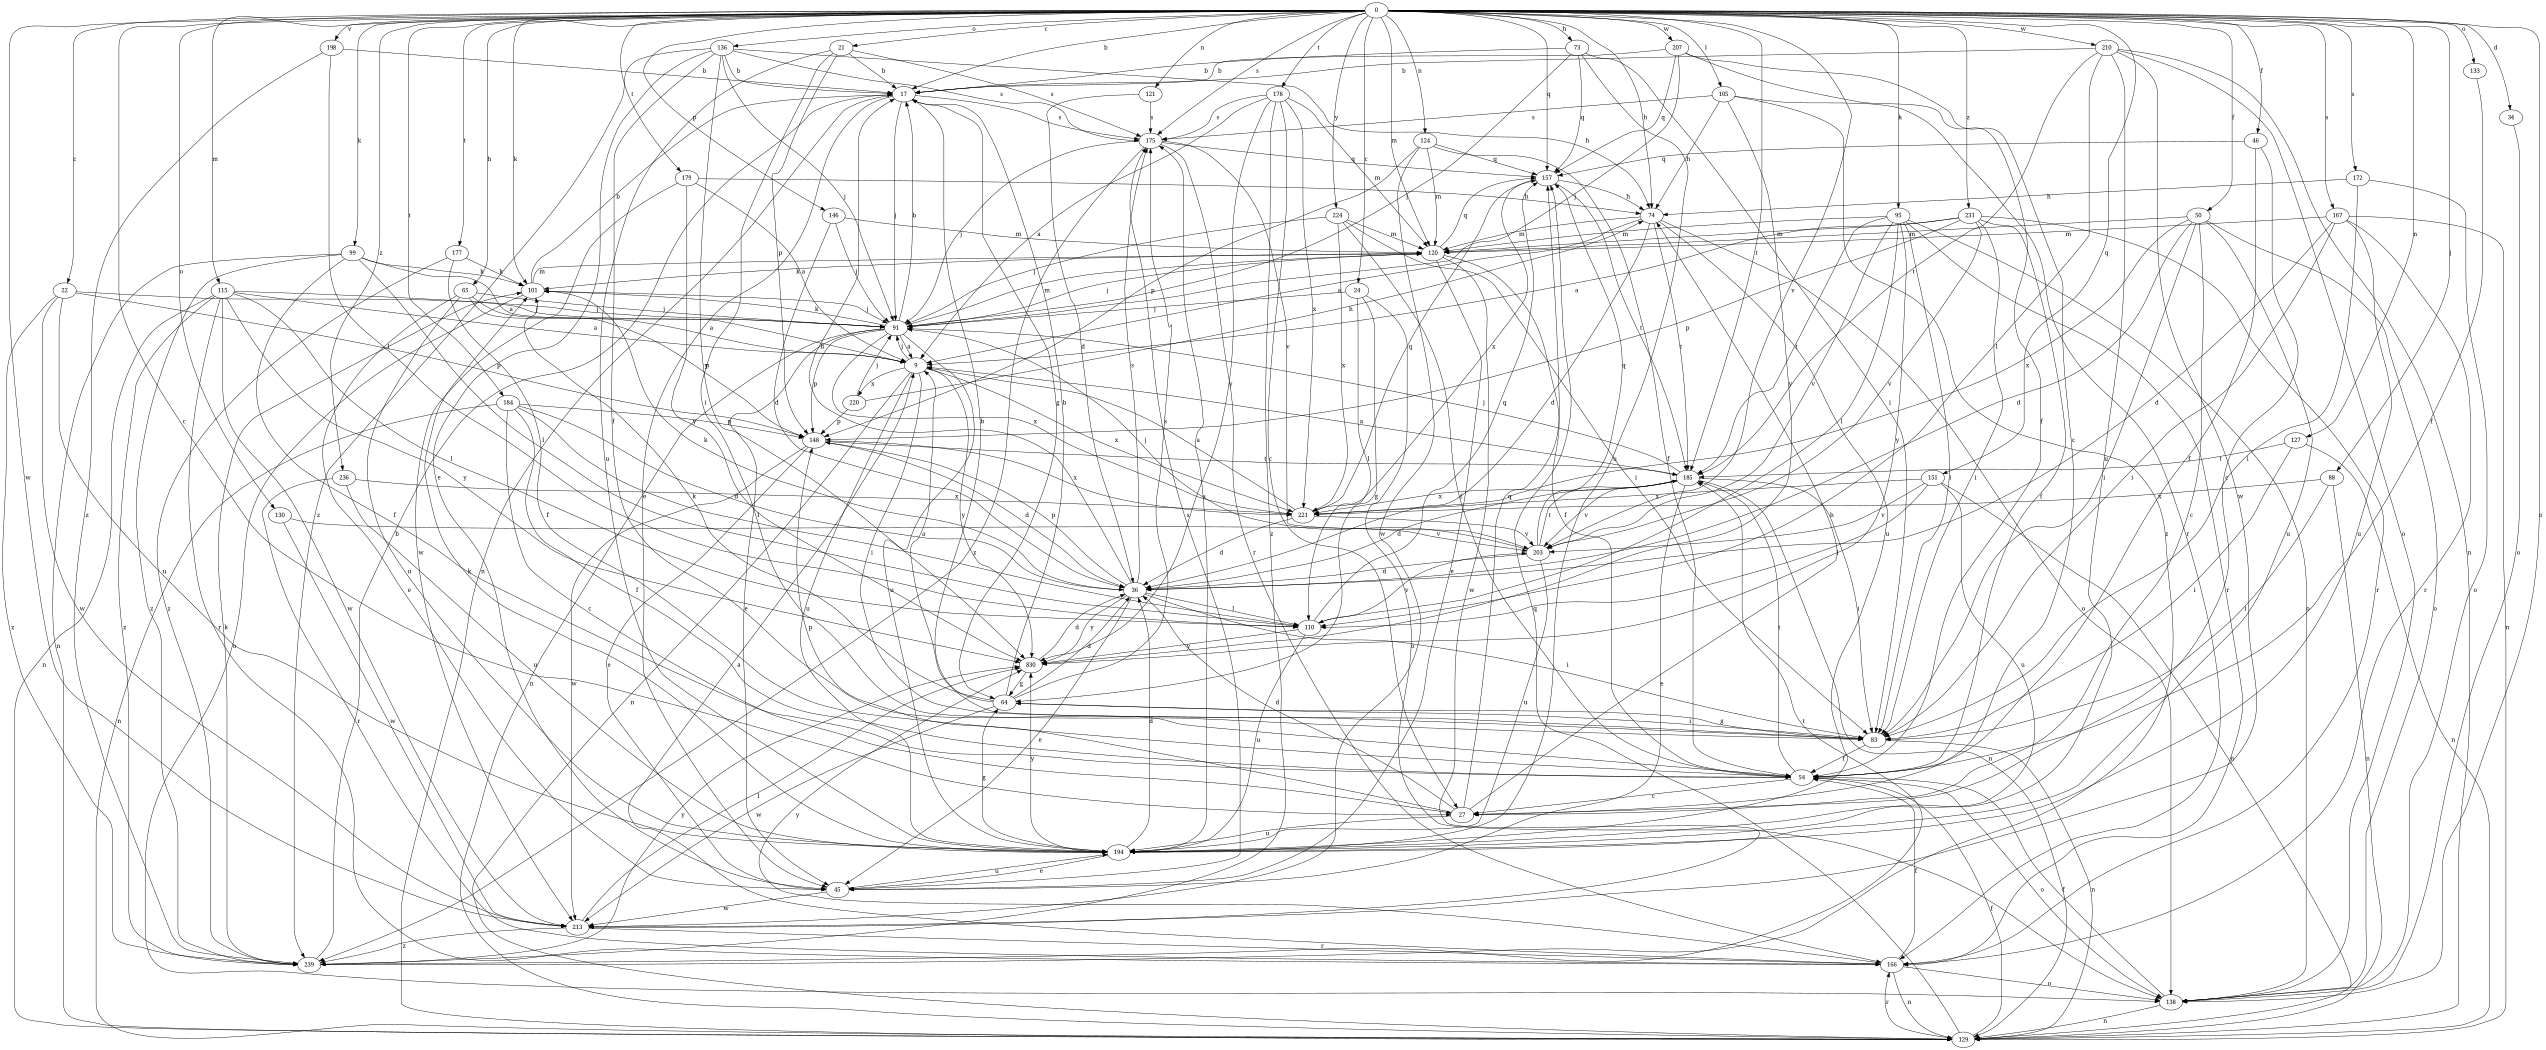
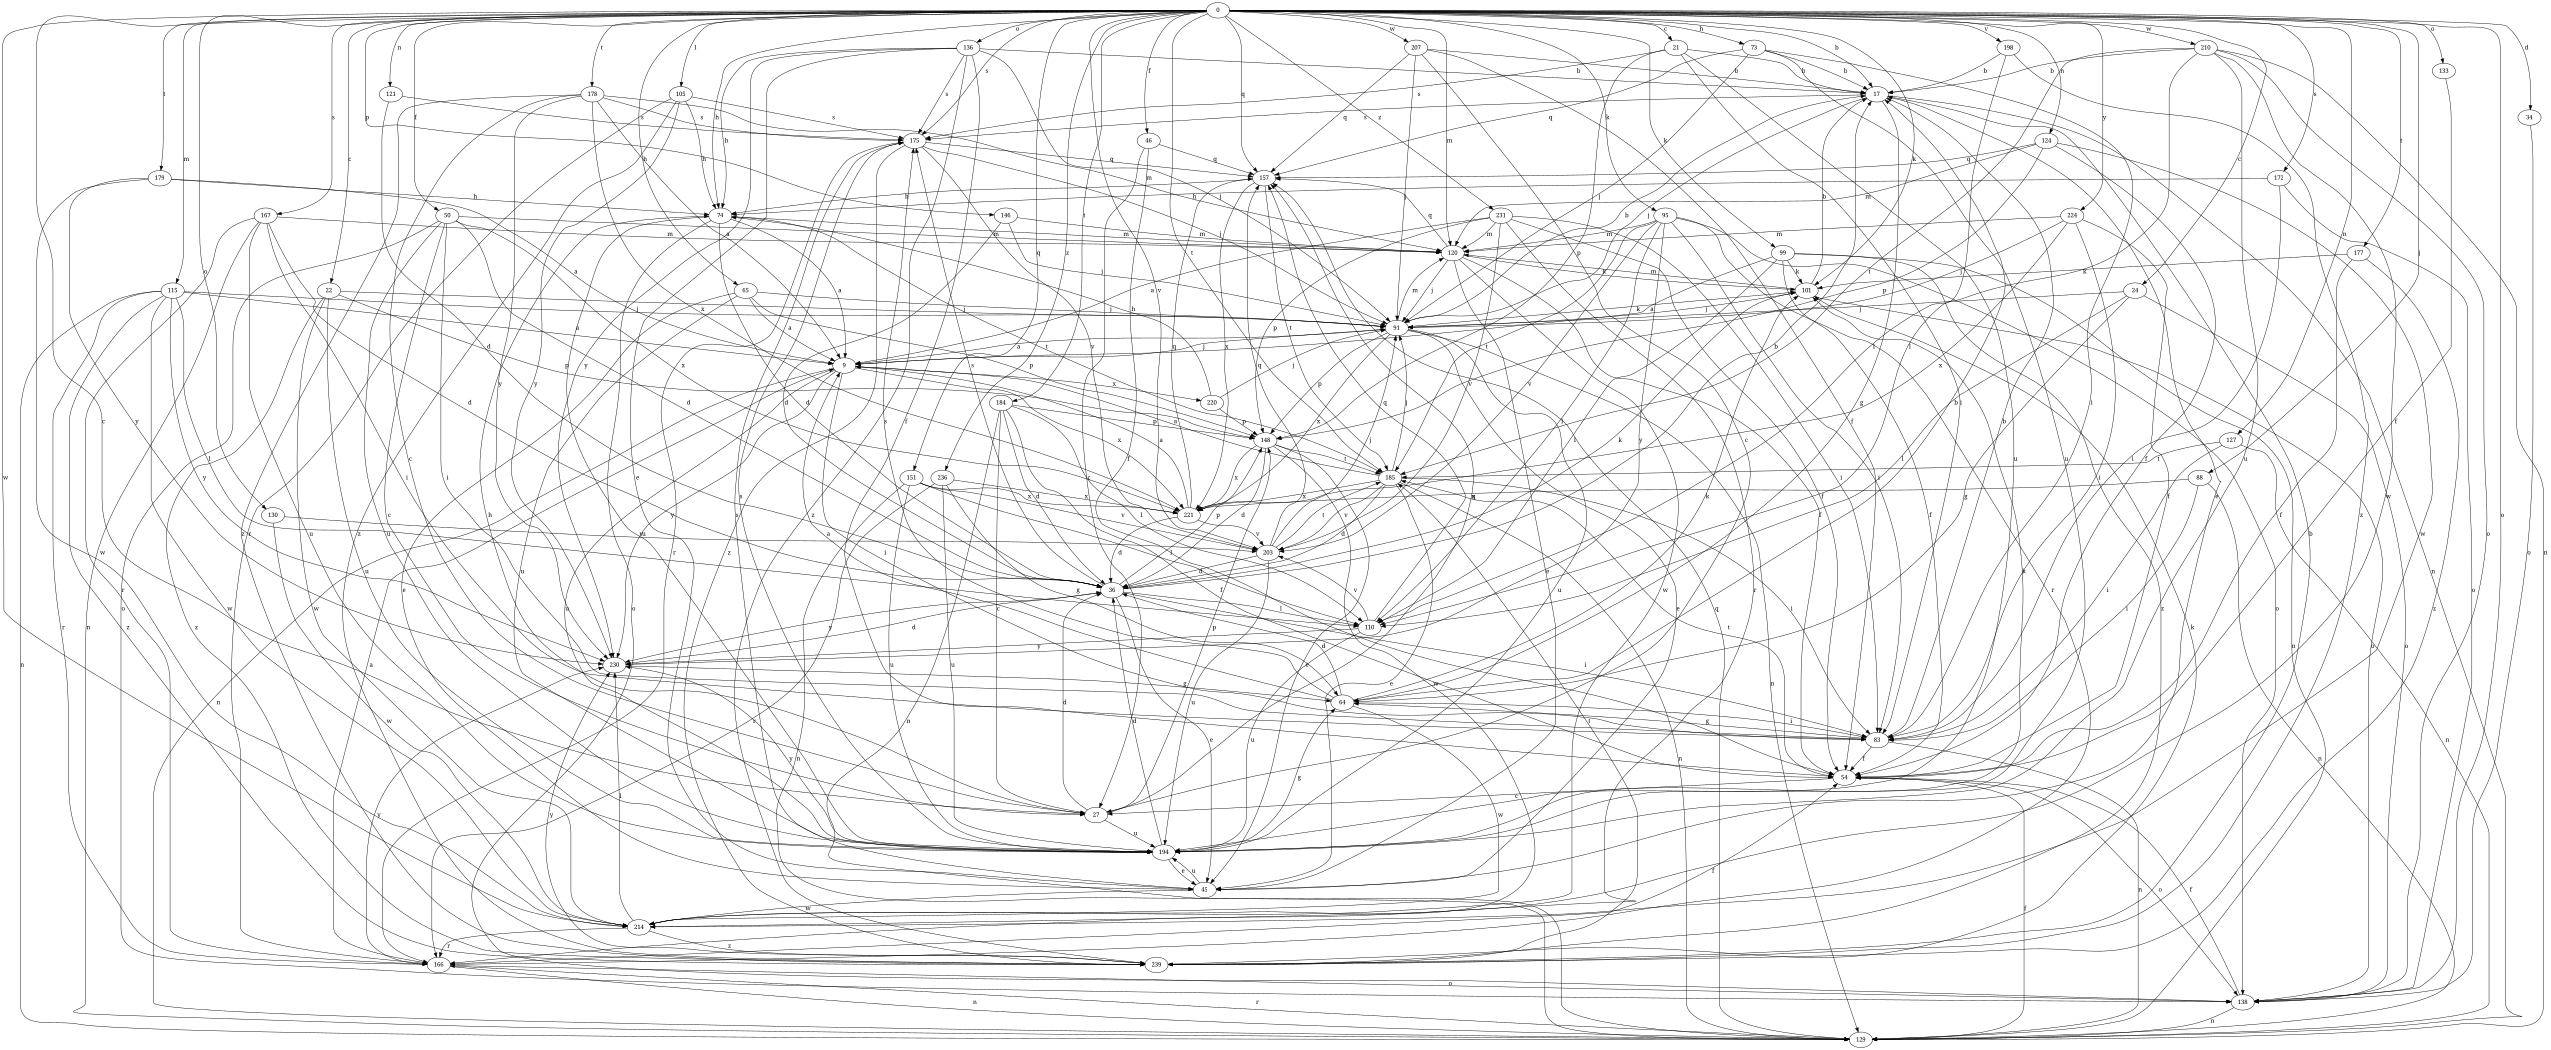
none -> (1136, 622)
(1031, 665) -> (614, 665)
(577, 927) -> (639, 927)
